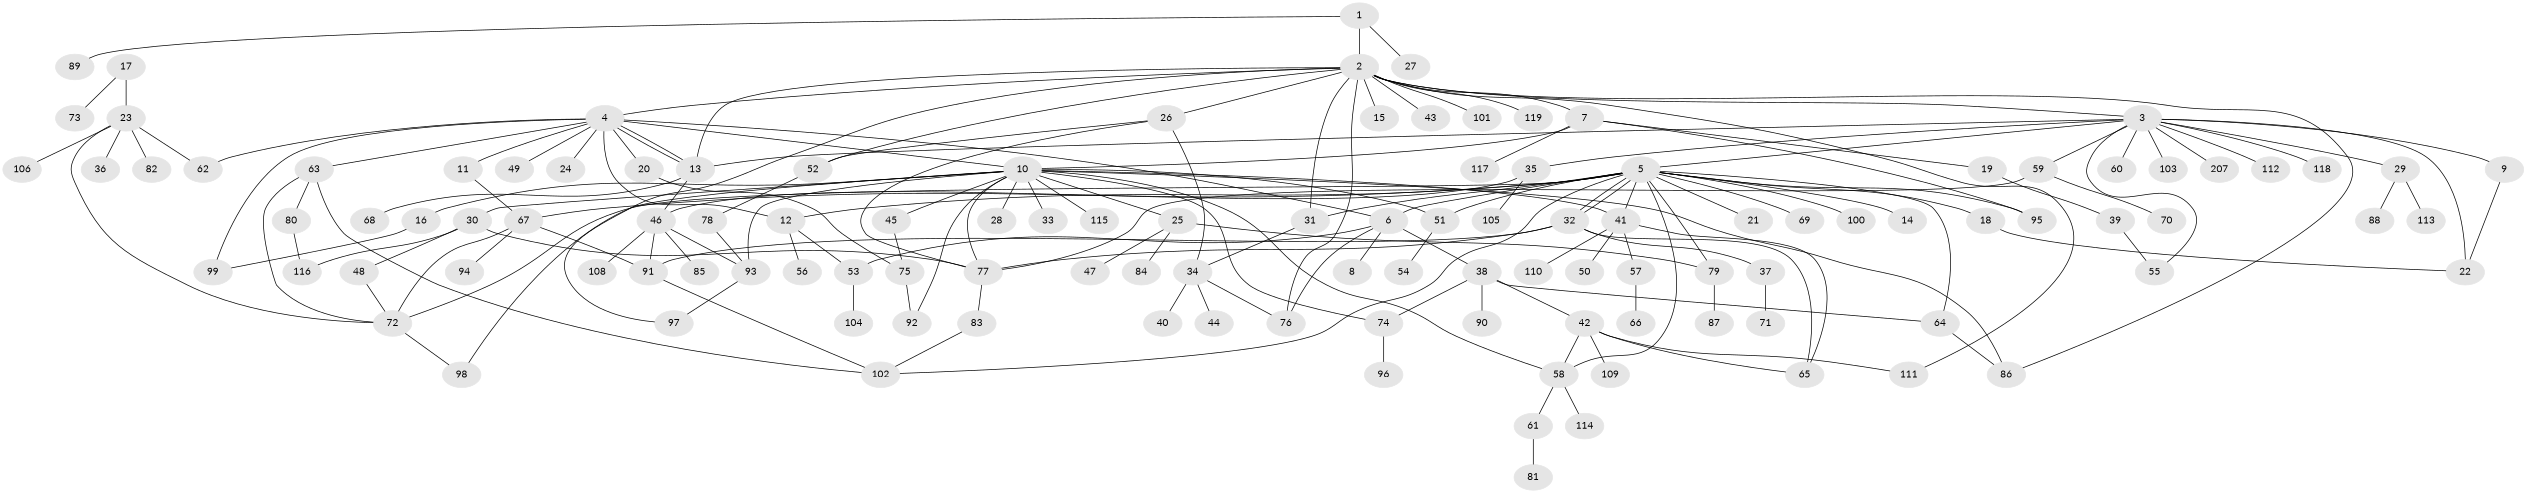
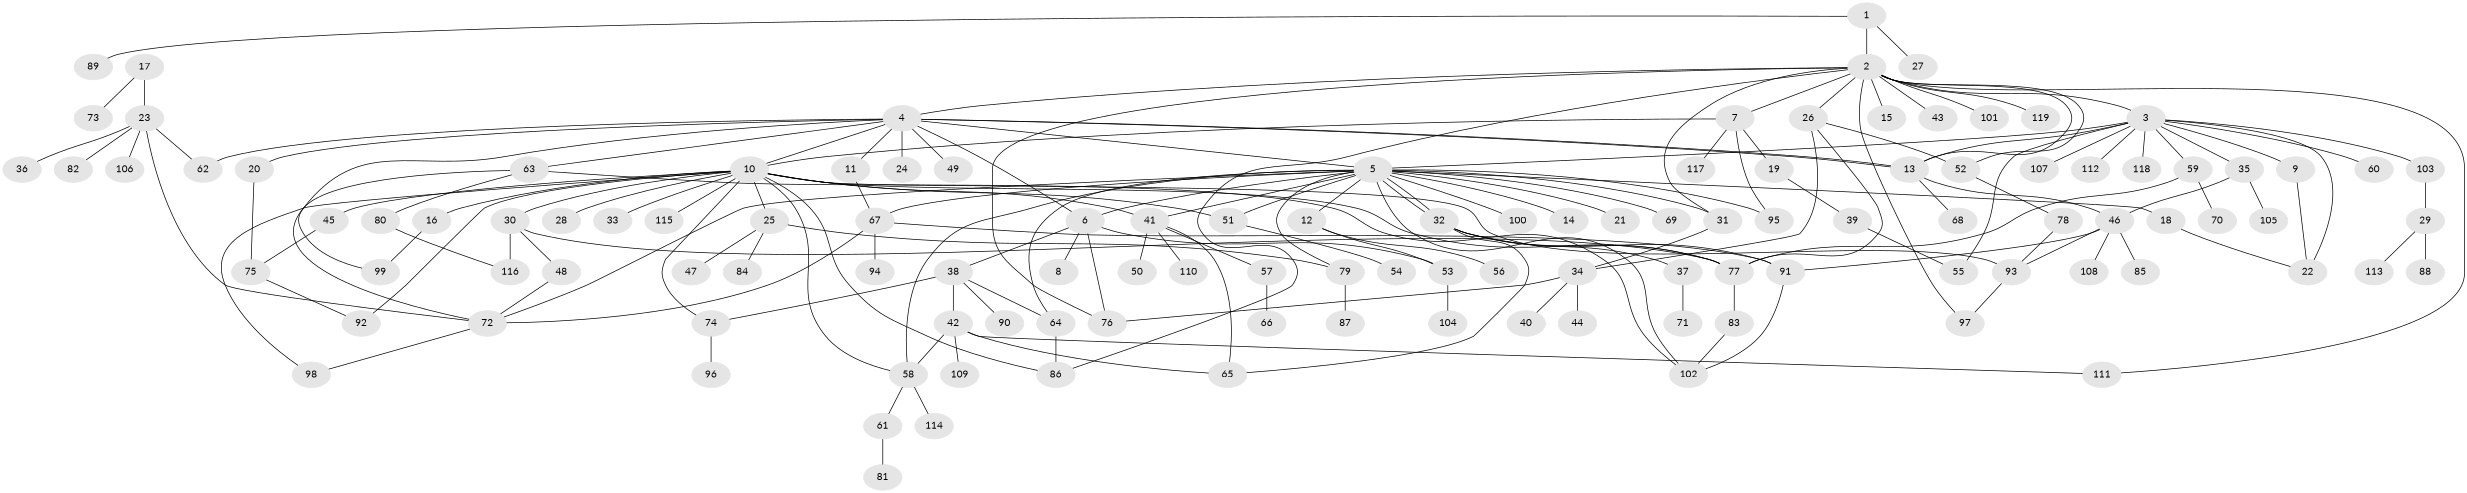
(2272, 142) -> (2425, 195)
(2219, 170) -> (2039, 170)
(663, 204) -> (1138, 144)
